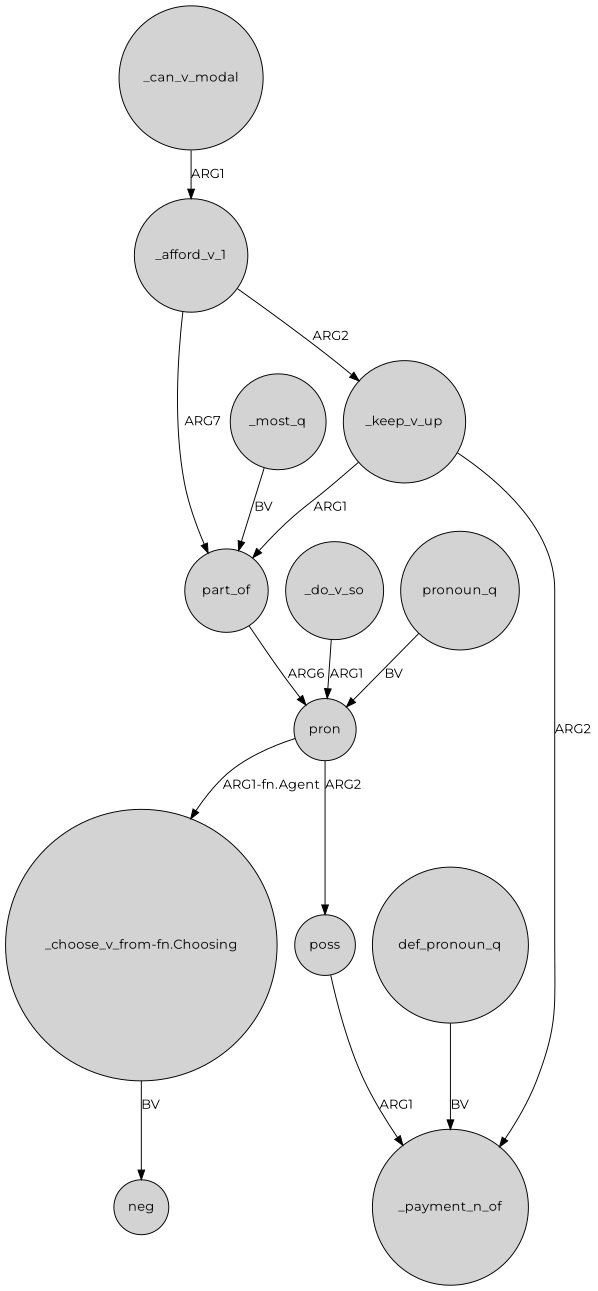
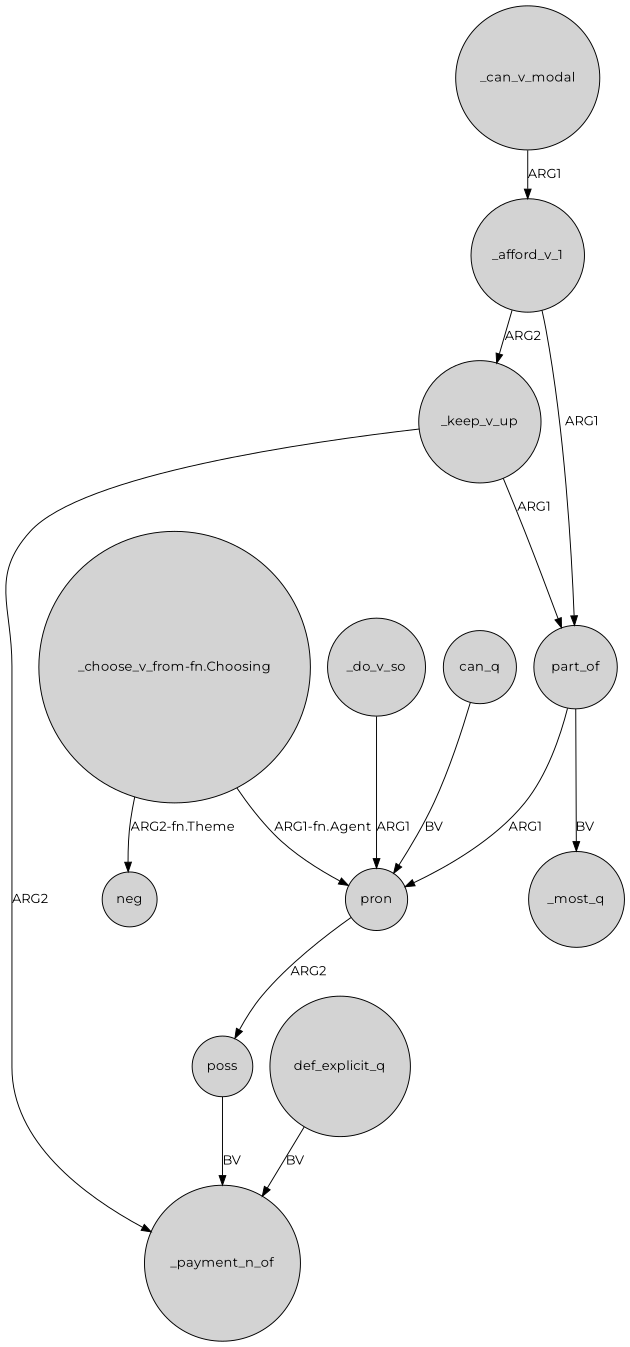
(203, 422) -> (582, 422)
(253, 505) -> (576, 775)
(460, 591) -> (480, 667)
(306, 674) -> (526, 827)
(239, 765) -> (282, 842)
(450, 945) -> (340, 1066)
(151, 1105) -> (183, 827)
(397, 1105) -> (232, 1161)
